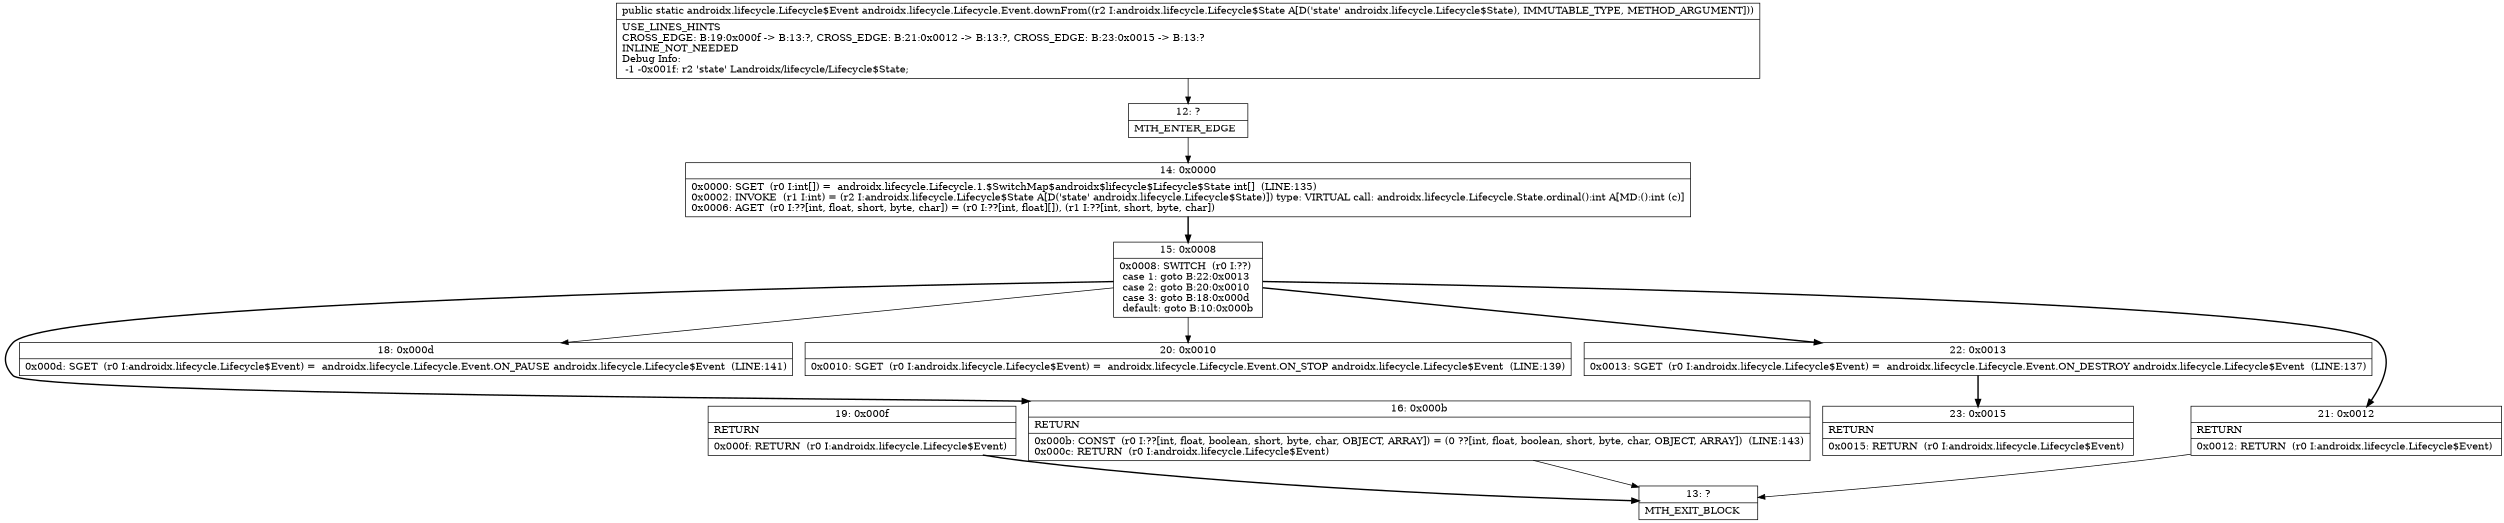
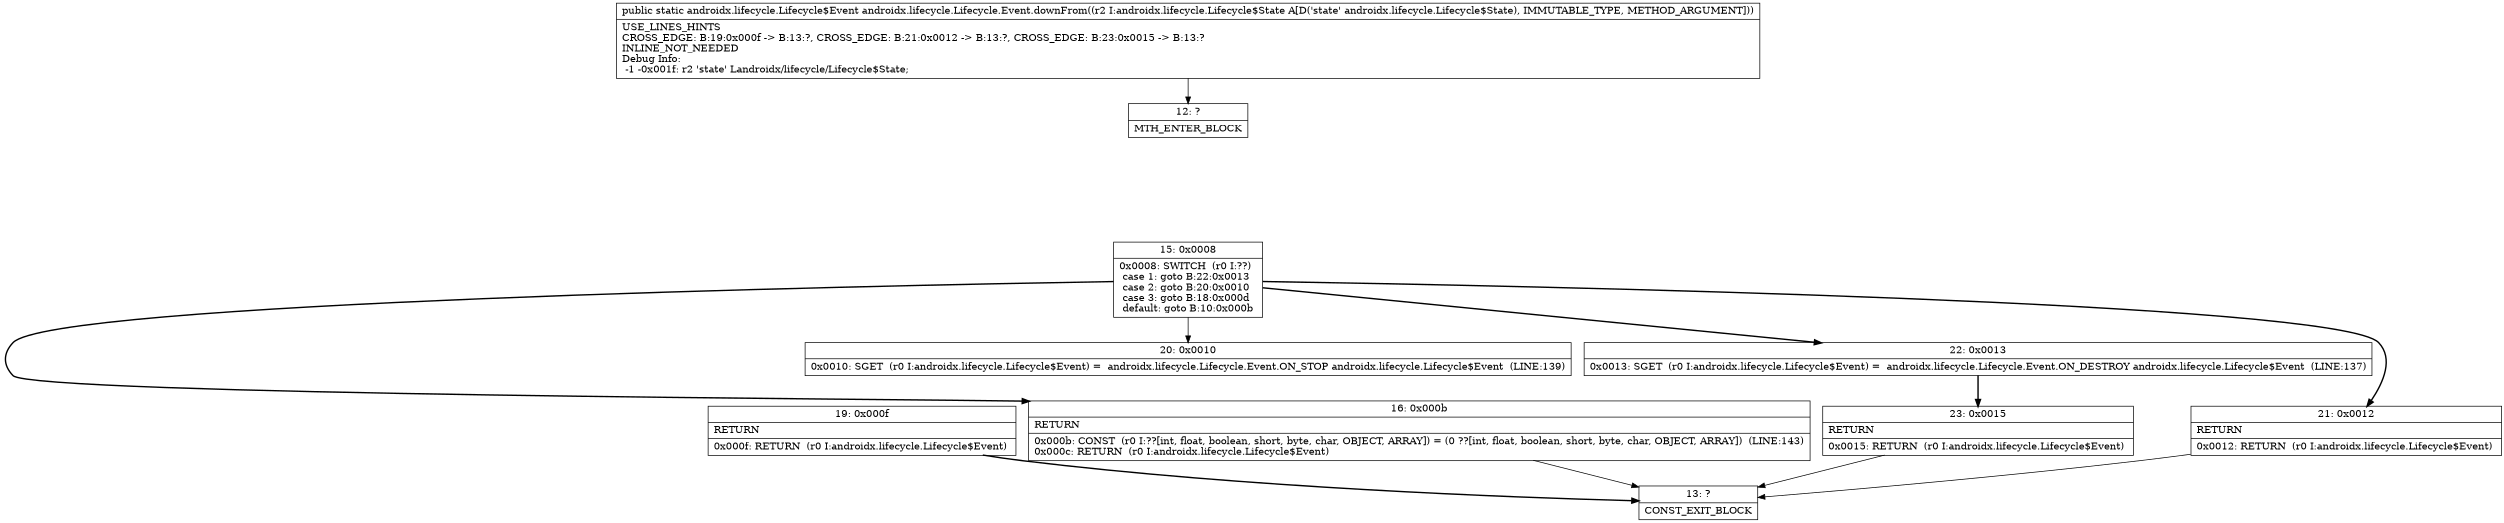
(1185, 129) -> (1188, 129)
(1188, 190) -> none
(406, 359) -> none
none -> (1825, 470)
(1692, 511) -> (1698, 511)
